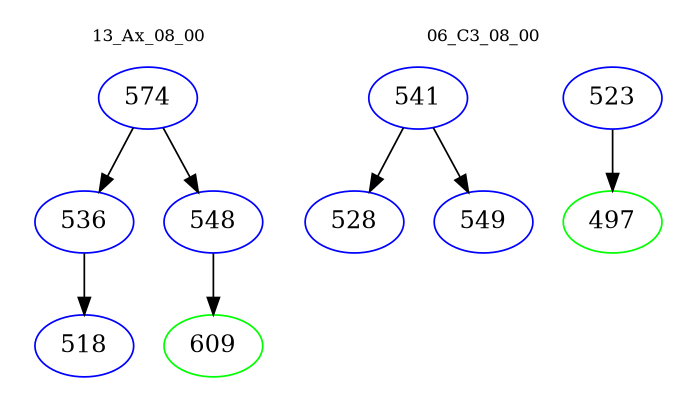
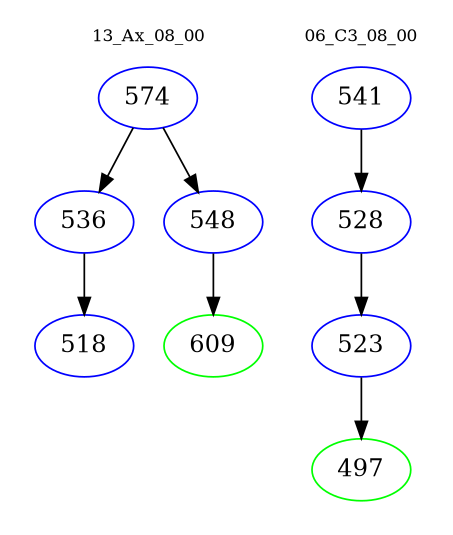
(484, 222) -> none
none -> (361, 275)
